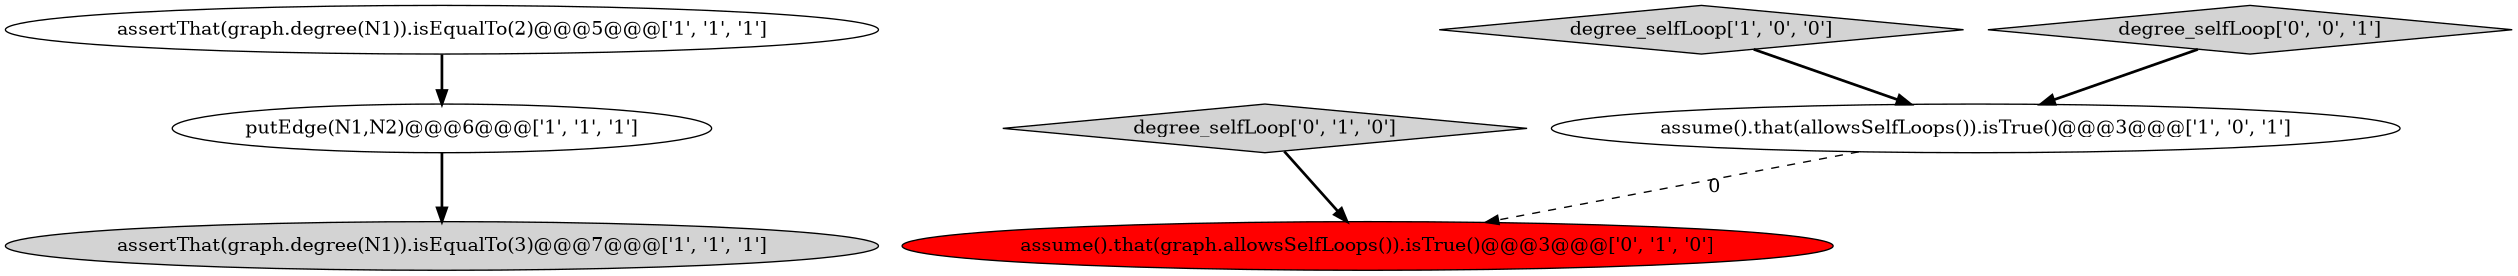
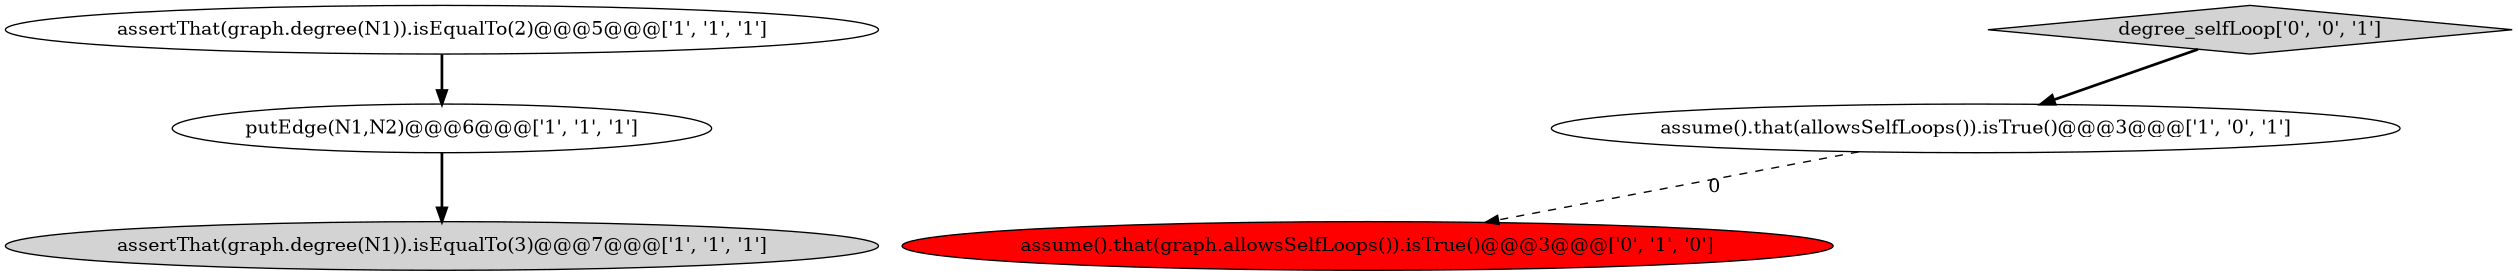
(1701, 30) -> none
(1265, 128) -> none
